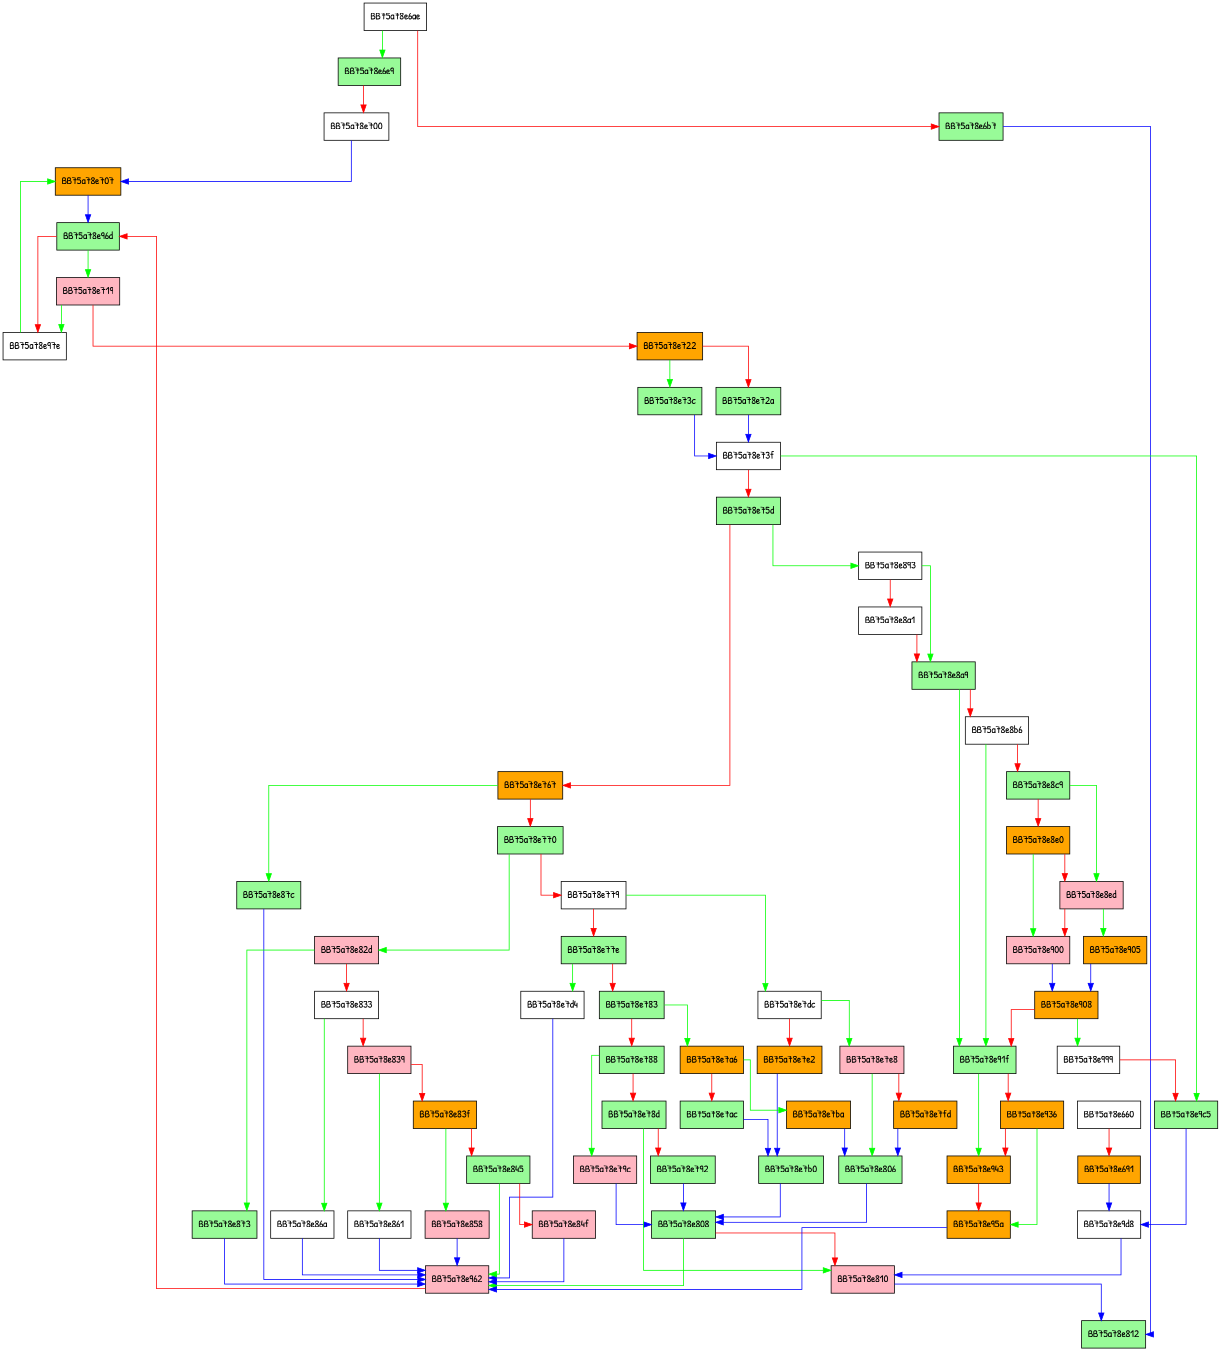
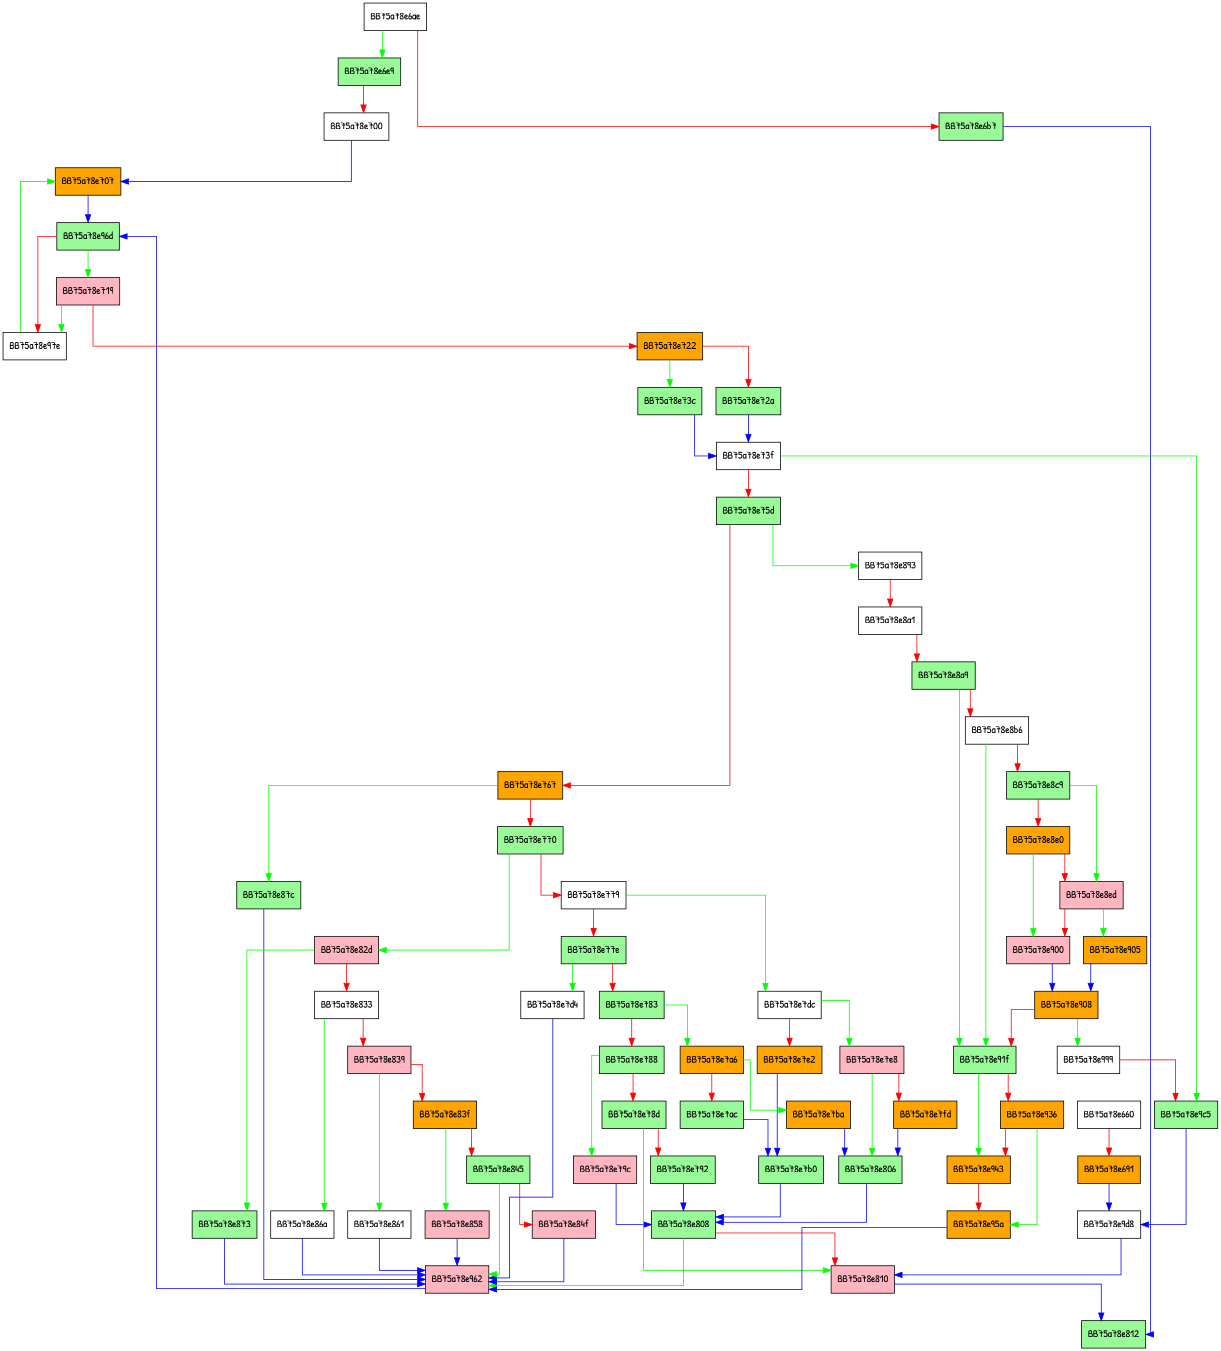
(930, 606) -> none
(157, 882) -> (157, 882)
